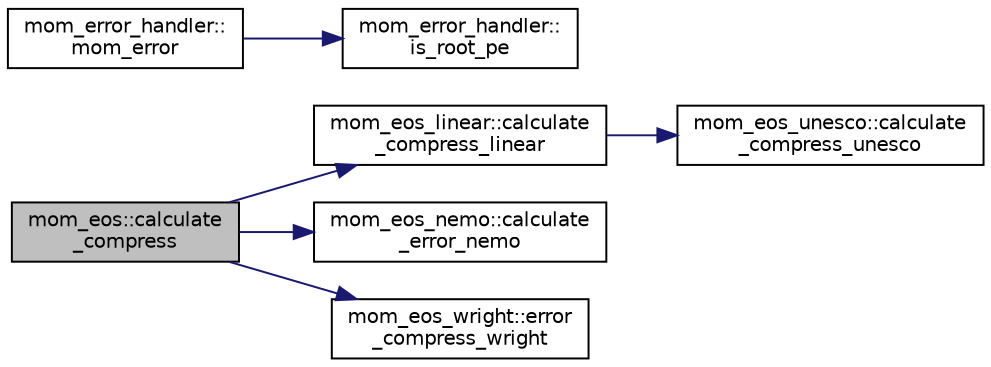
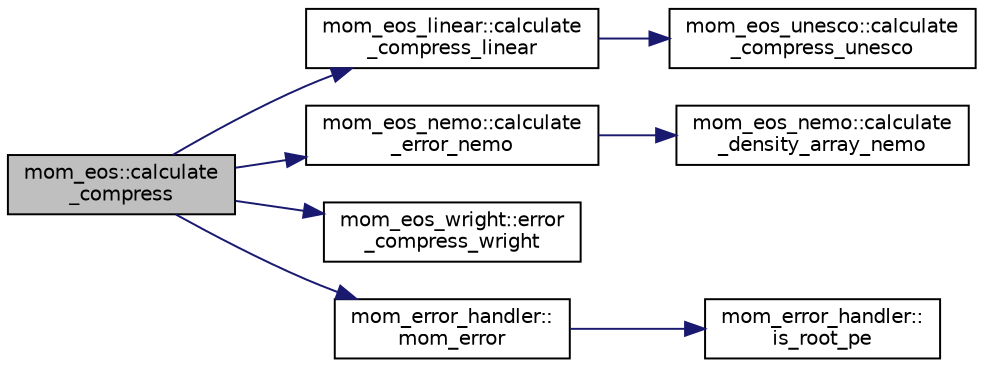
none -> (823, 135)
none -> (255, 256)
